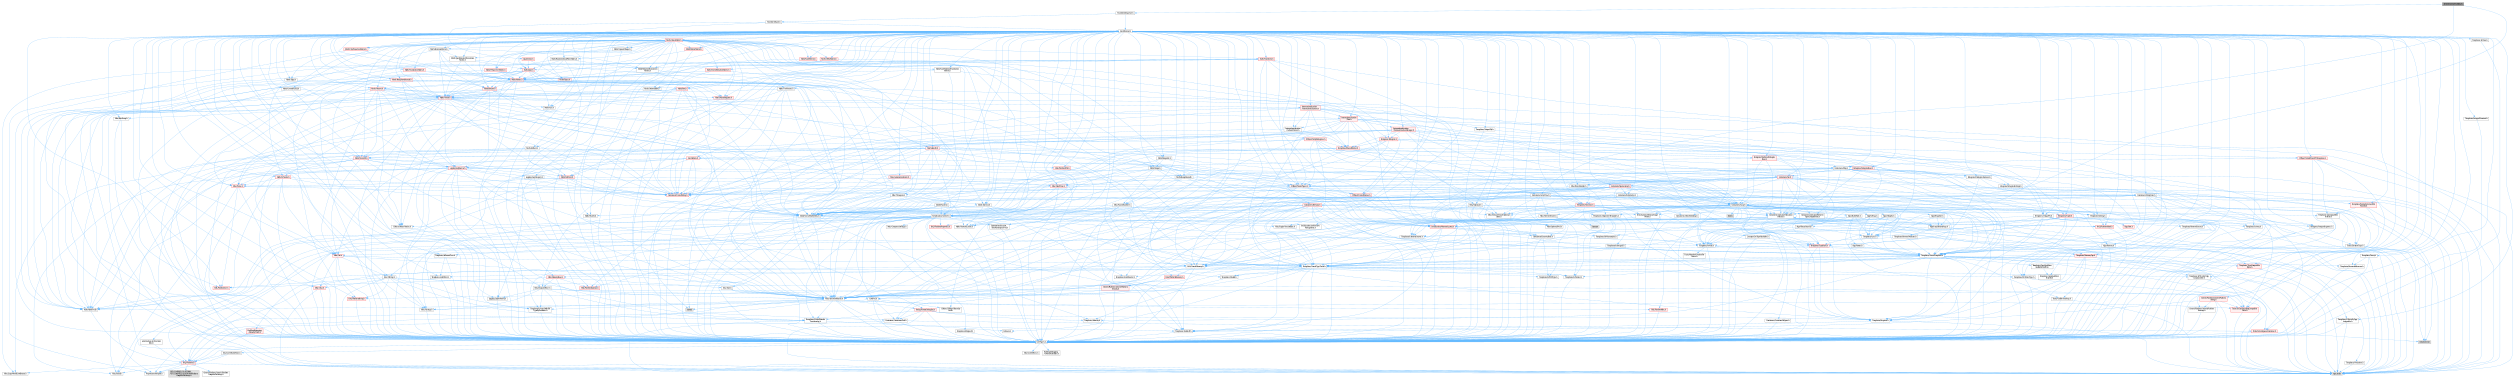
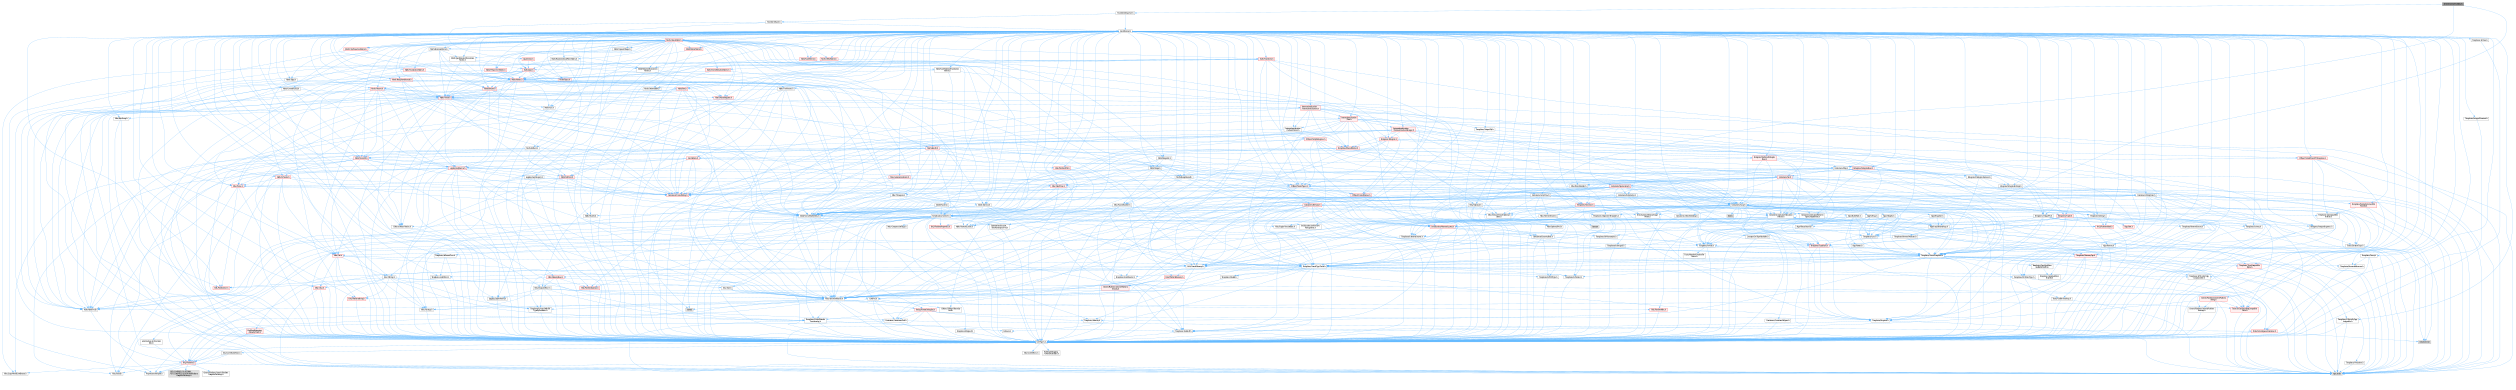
(1105, 215) -> (1652, 34)
